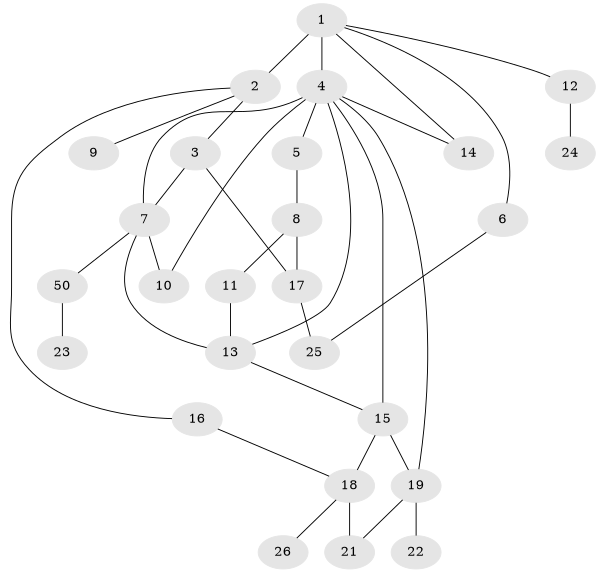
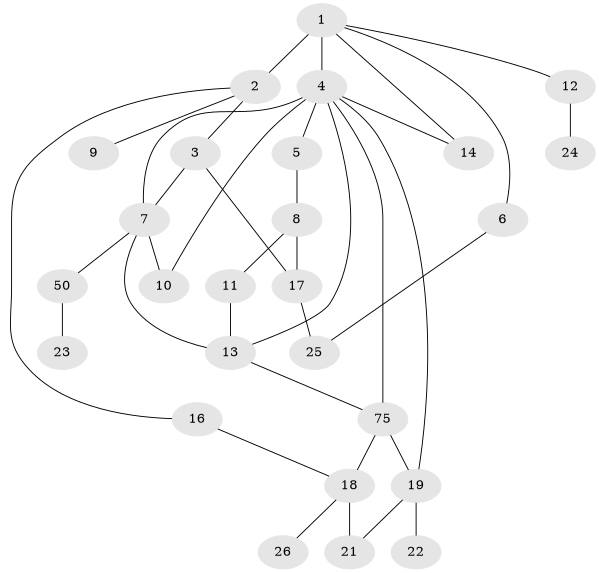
(383, 419) -> (383, 419)
